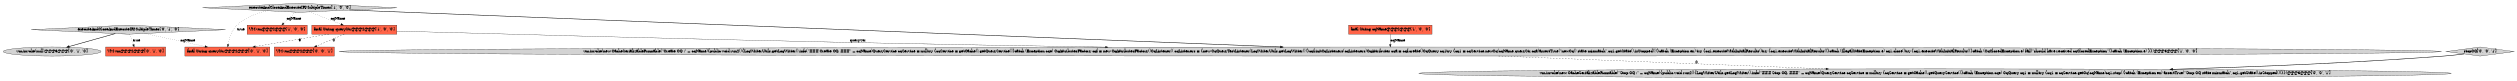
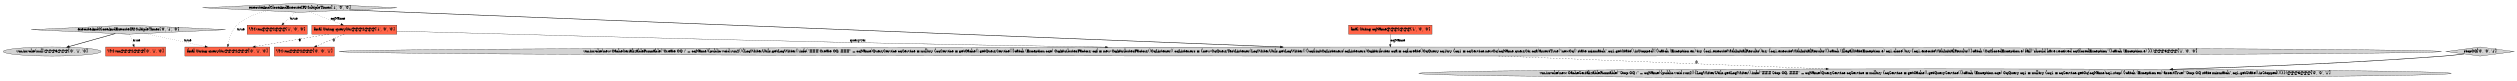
(294, 19) -> (294, 19)
(188, 41) -> (188, 41)
